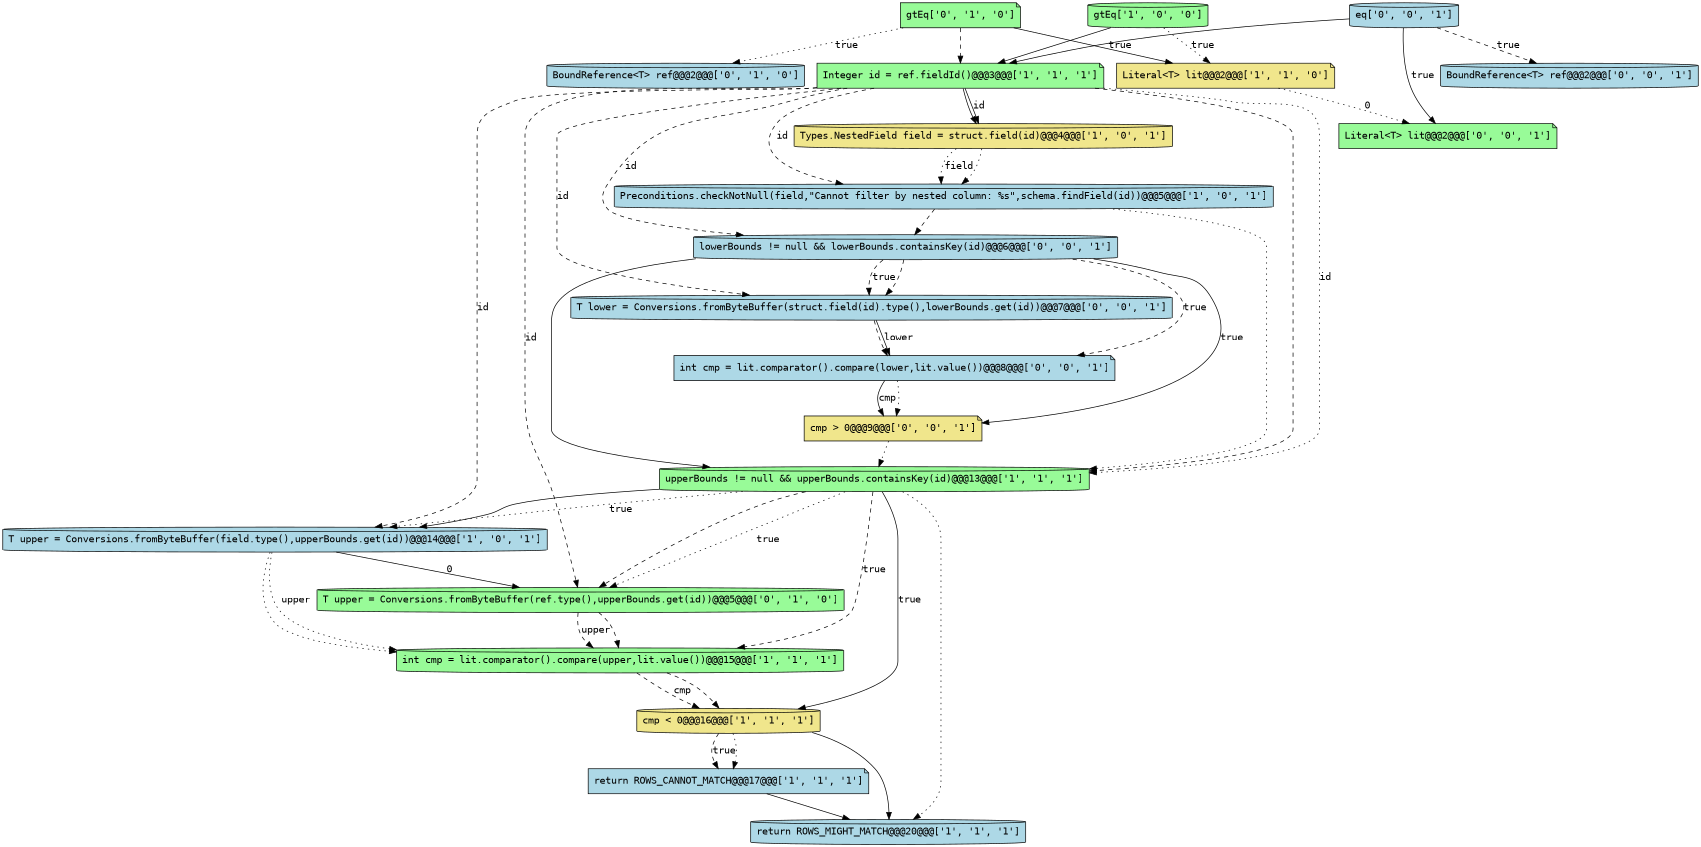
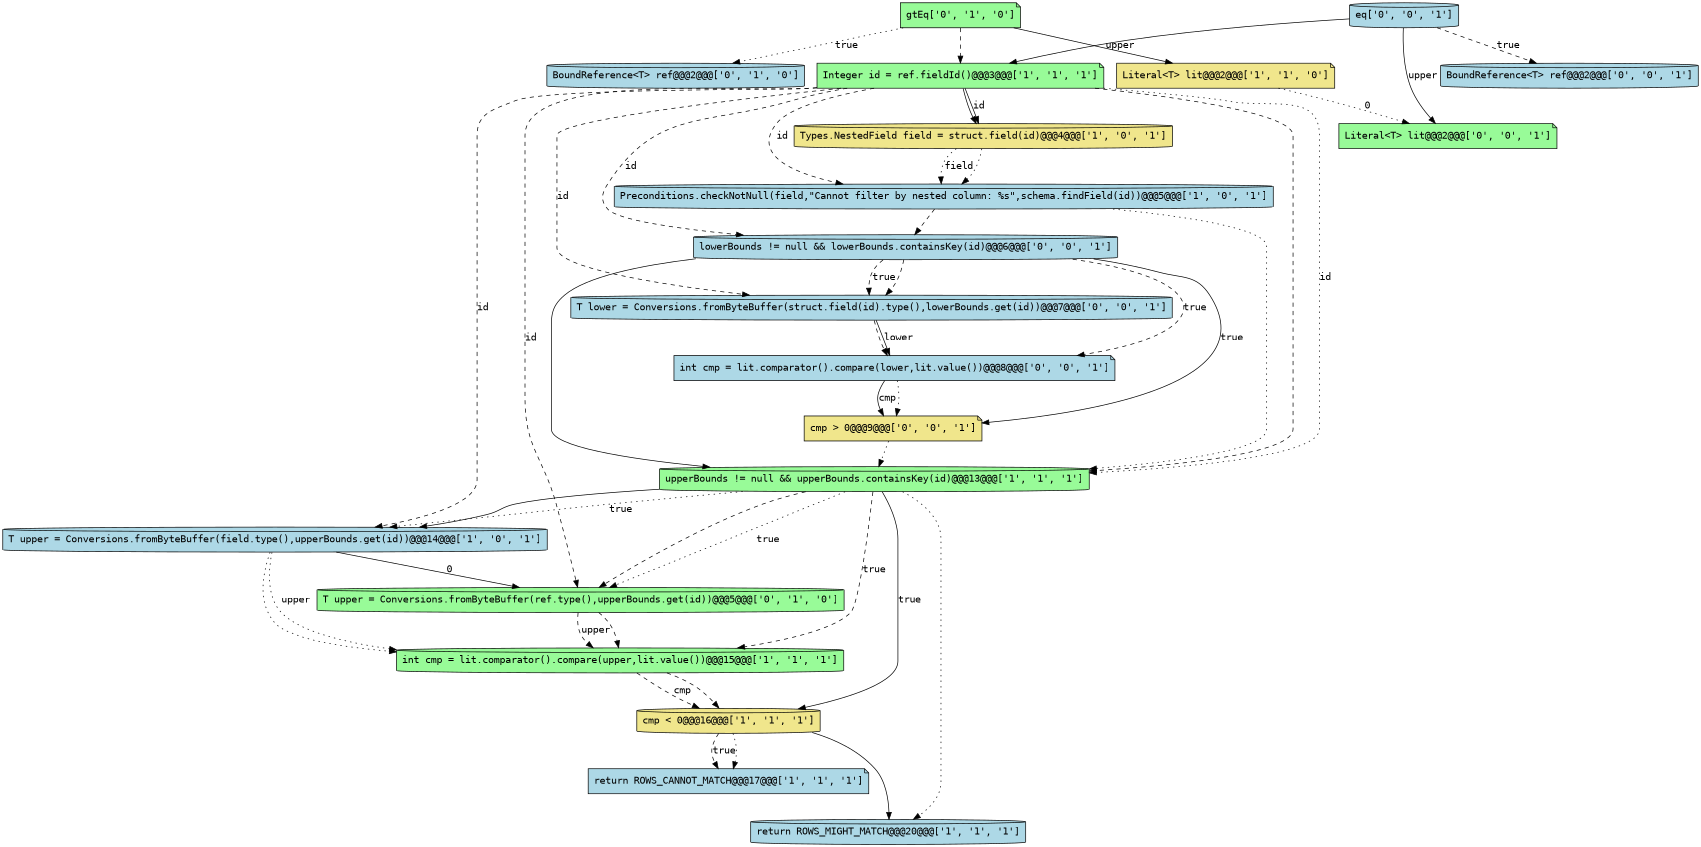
(1148, 15) -> none
(1120, 45) -> (1120, 45)
(1423, 76) -> (1423, 76)
(805, 806) -> none
